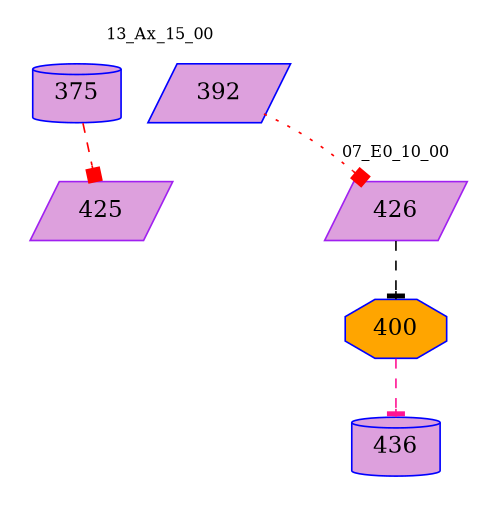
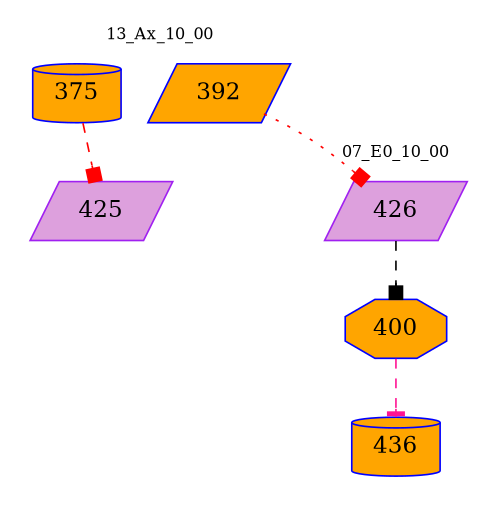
(160, 35) -> (160, 35)
(77, 93) -> (77, 93)
(219, 93) -> (219, 93)
(396, 266) -> (396, 266)
(396, 447) -> (396, 447)
